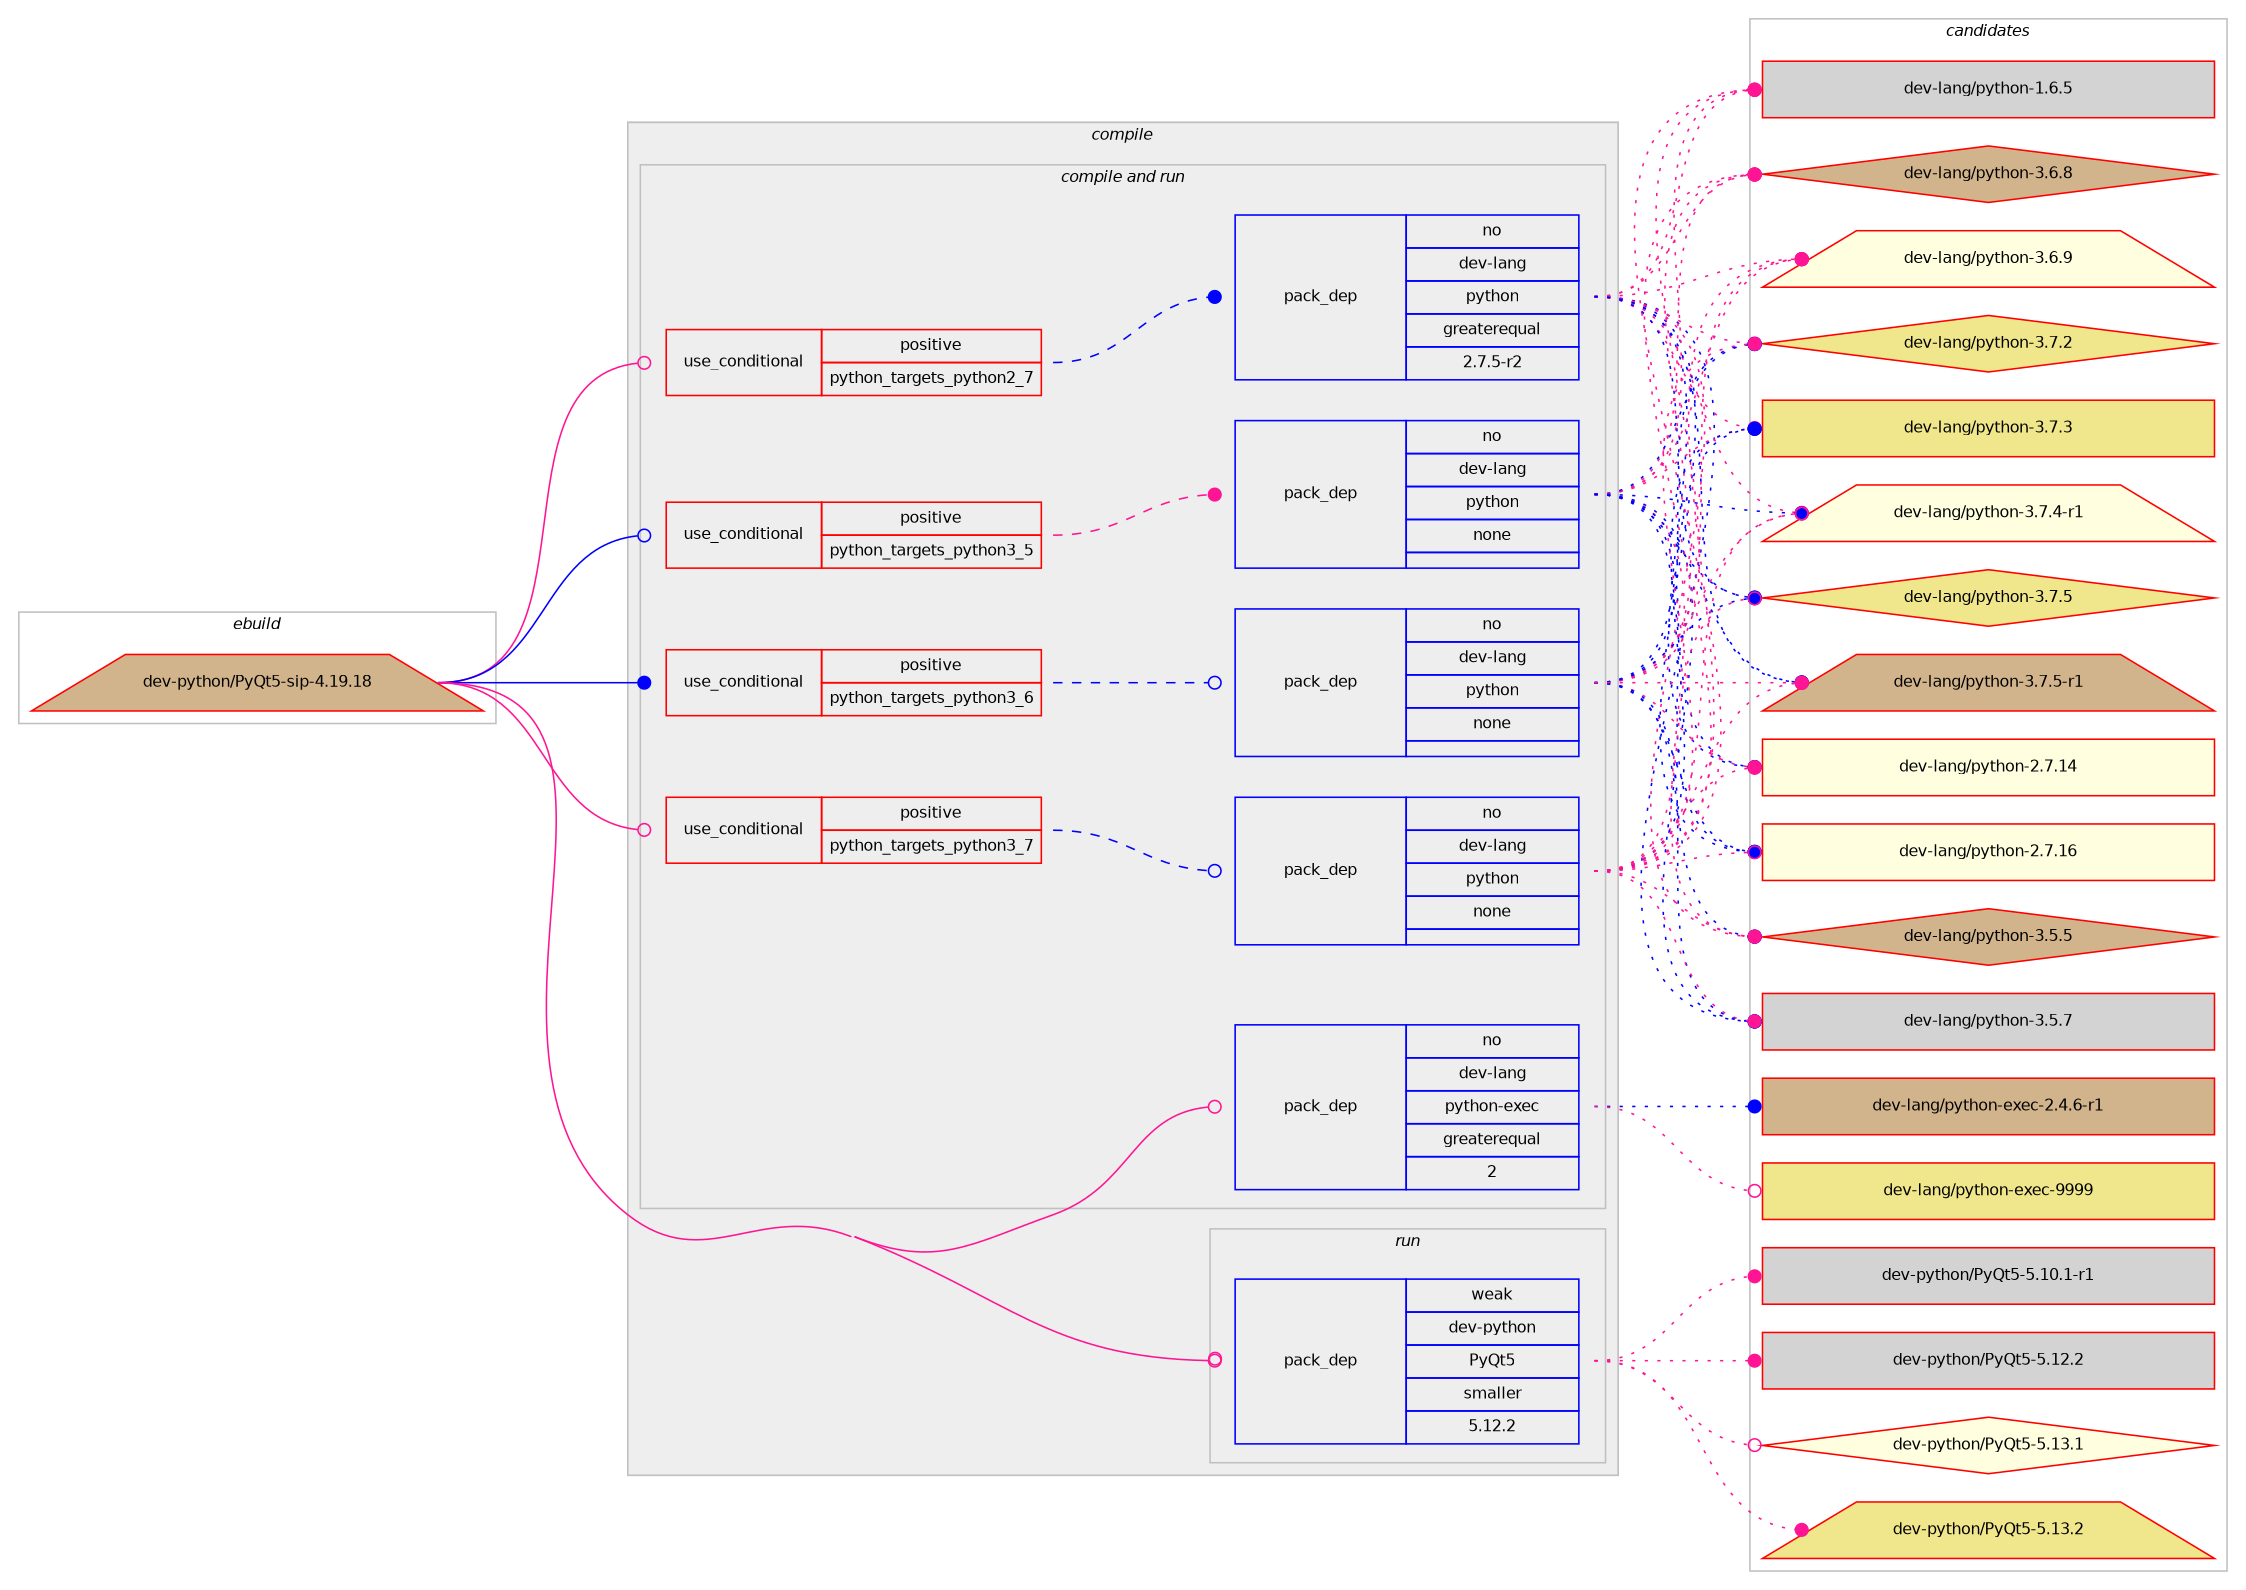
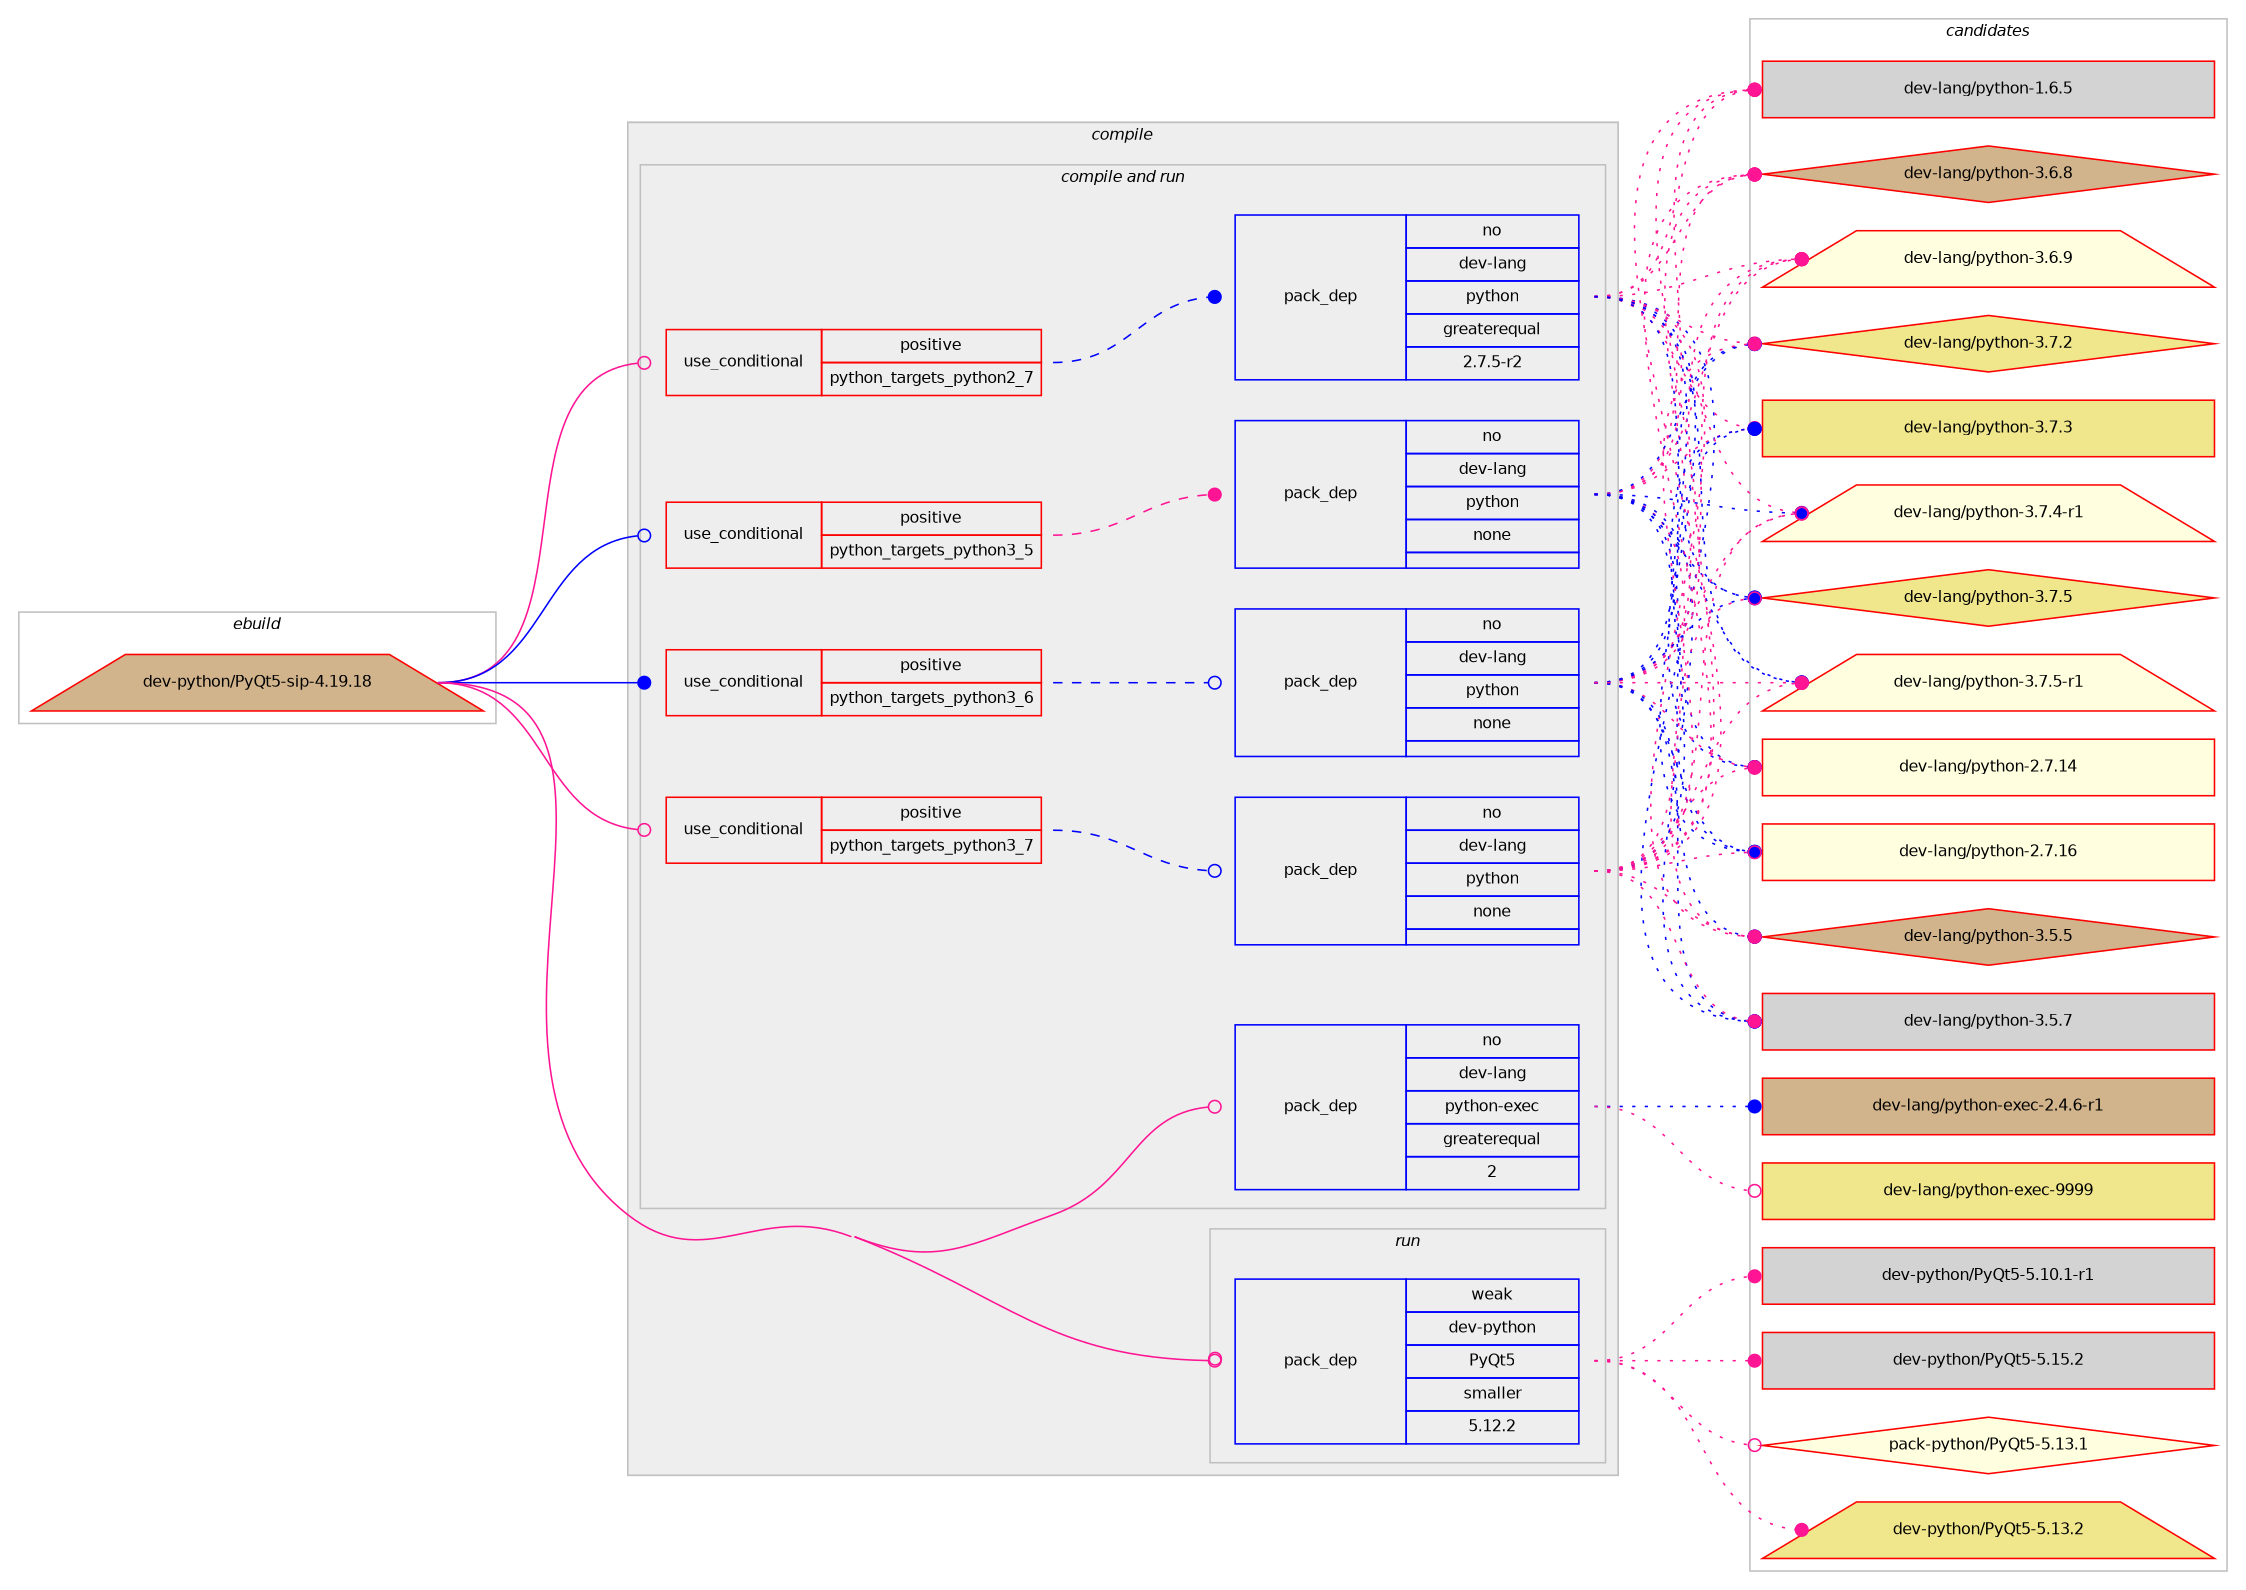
(1988, 683) -> (1988, 683)
(1988, 1361) -> (1988, 1361)
(1988, 1445) -> (1988, 1445)
